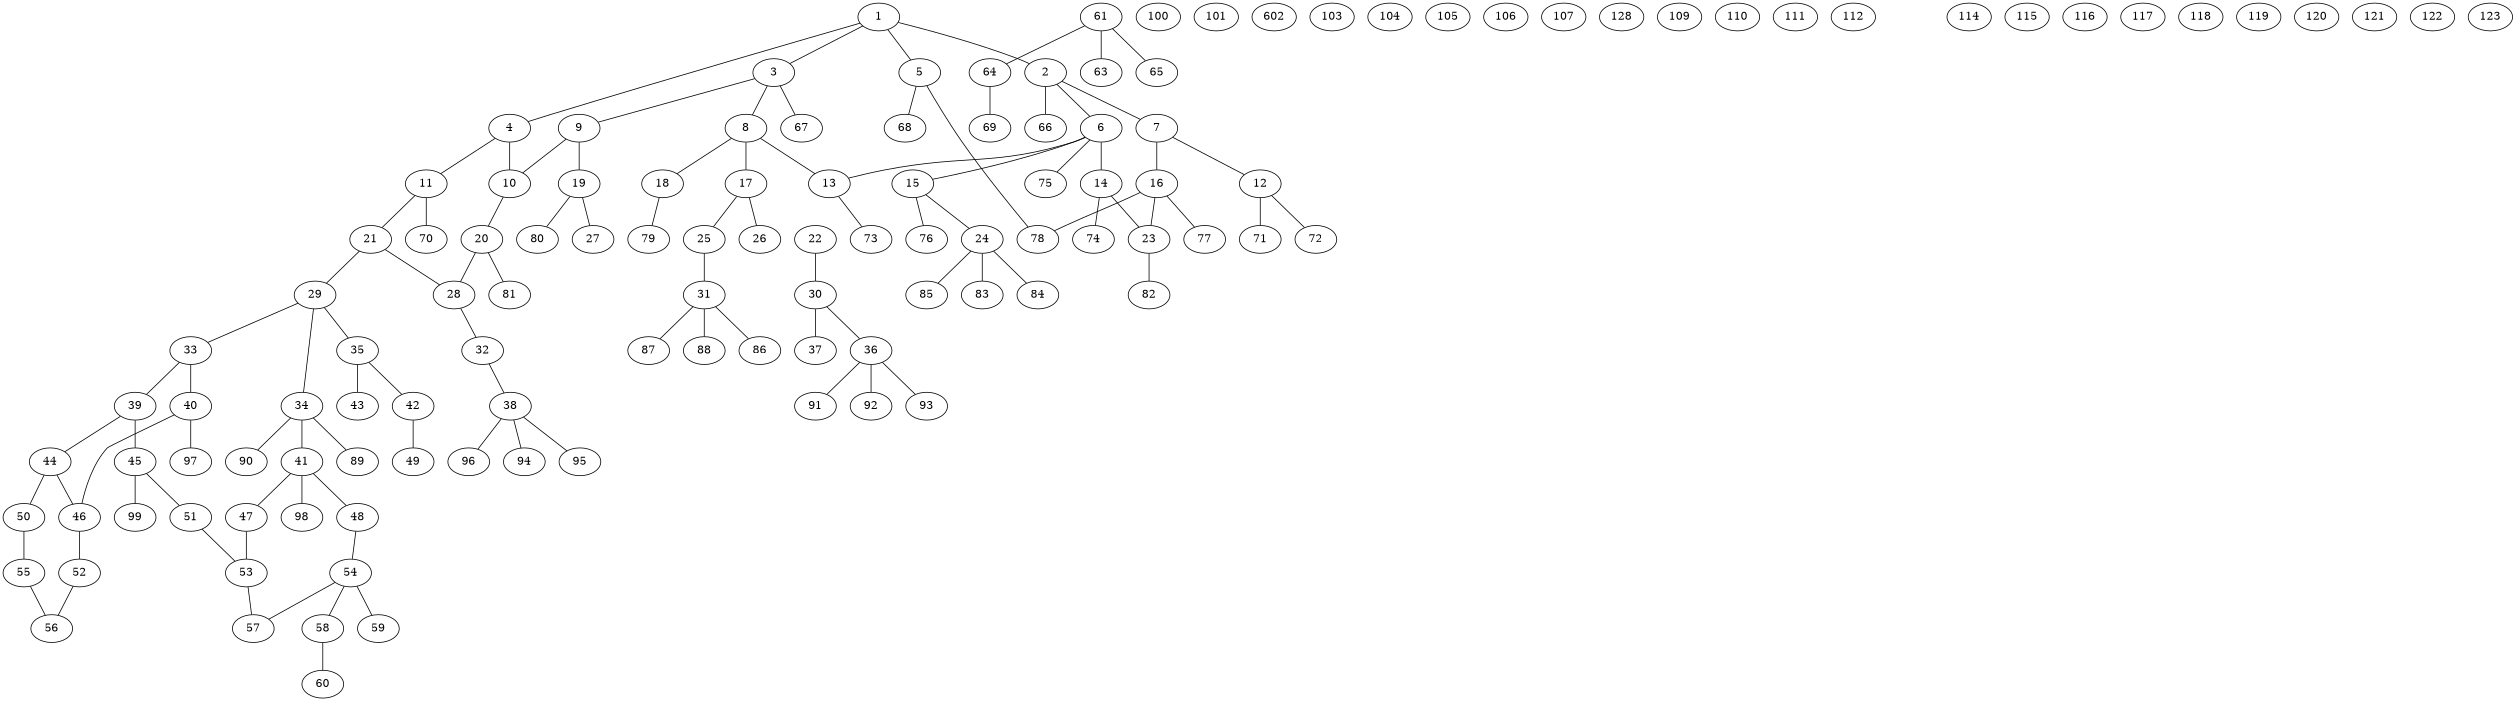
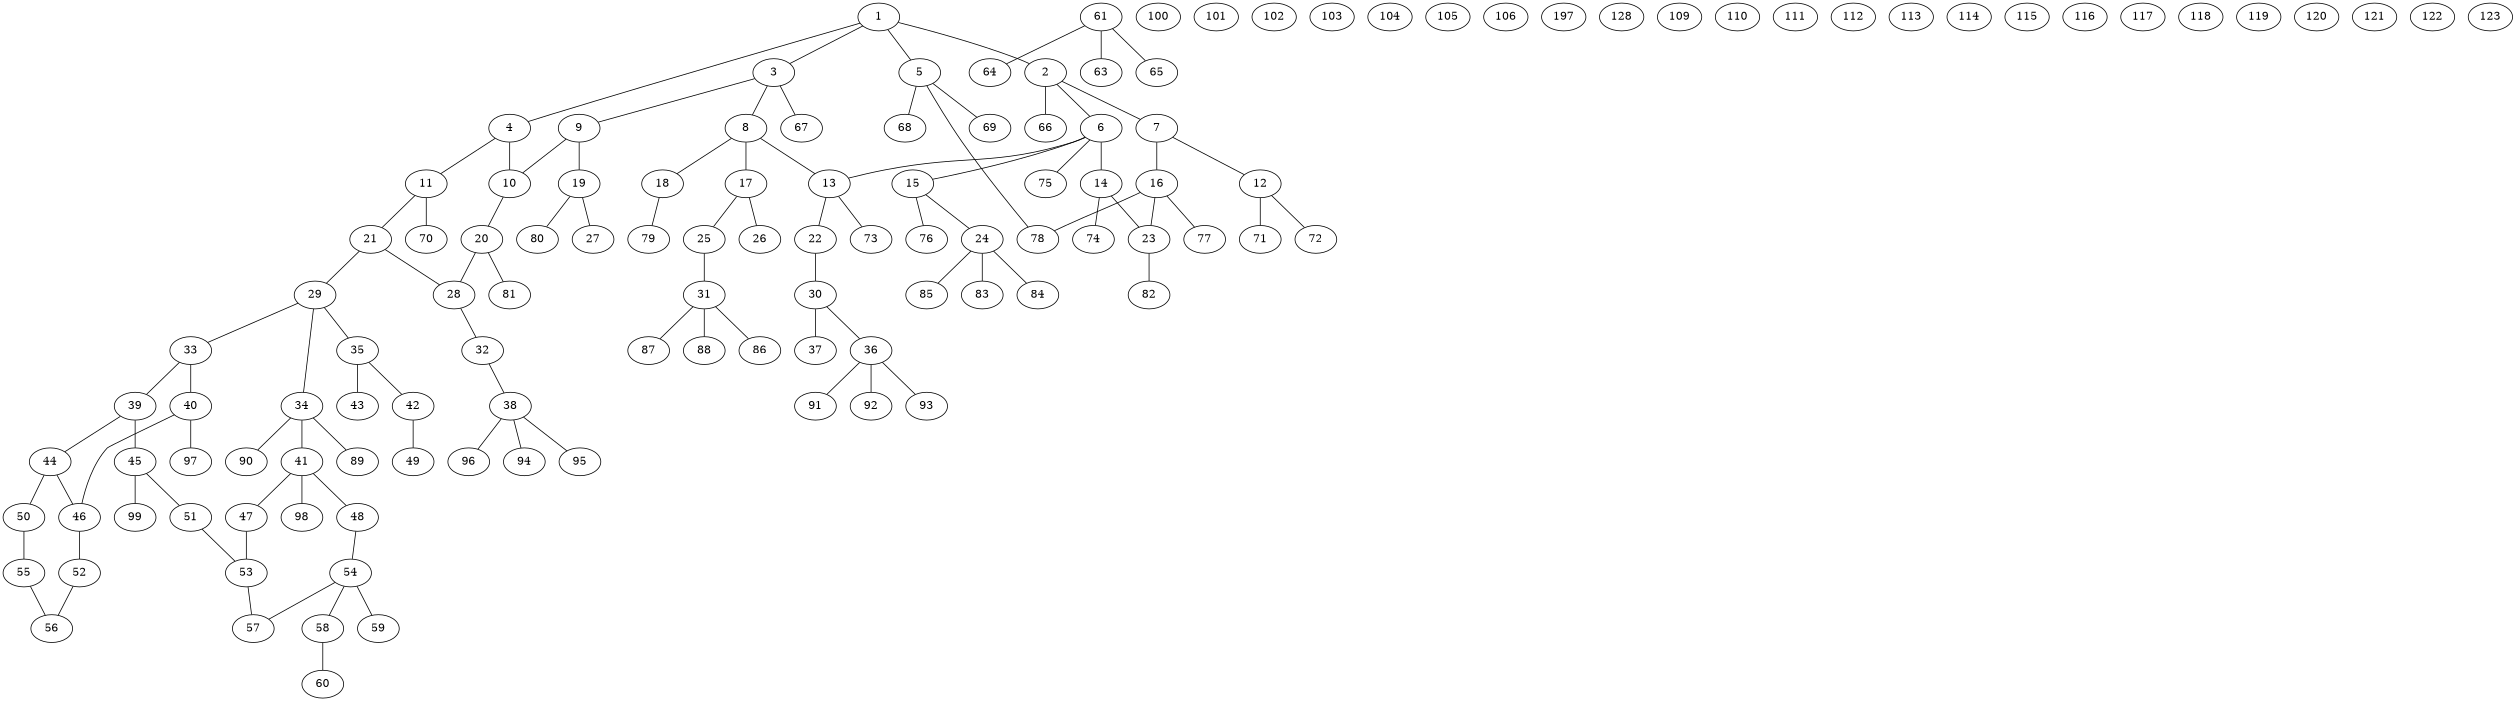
(1274, 17) -> (1274, 17)
(1564, 17) -> (1564, 17)
none -> (1911, 17)
(990, 100) -> (955, 100)
none -> (822, 212)
